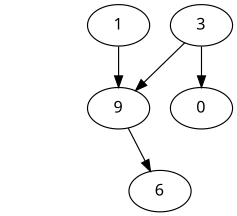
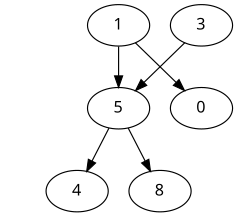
(201, 61) -> (155, 62)
(119, 108) -> (119, 108)
none -> (77, 191)
(160, 191) -> (160, 191)
